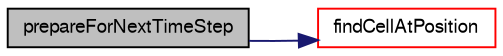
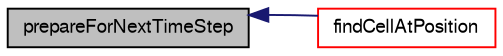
(274, 41) -> (293, 15)
